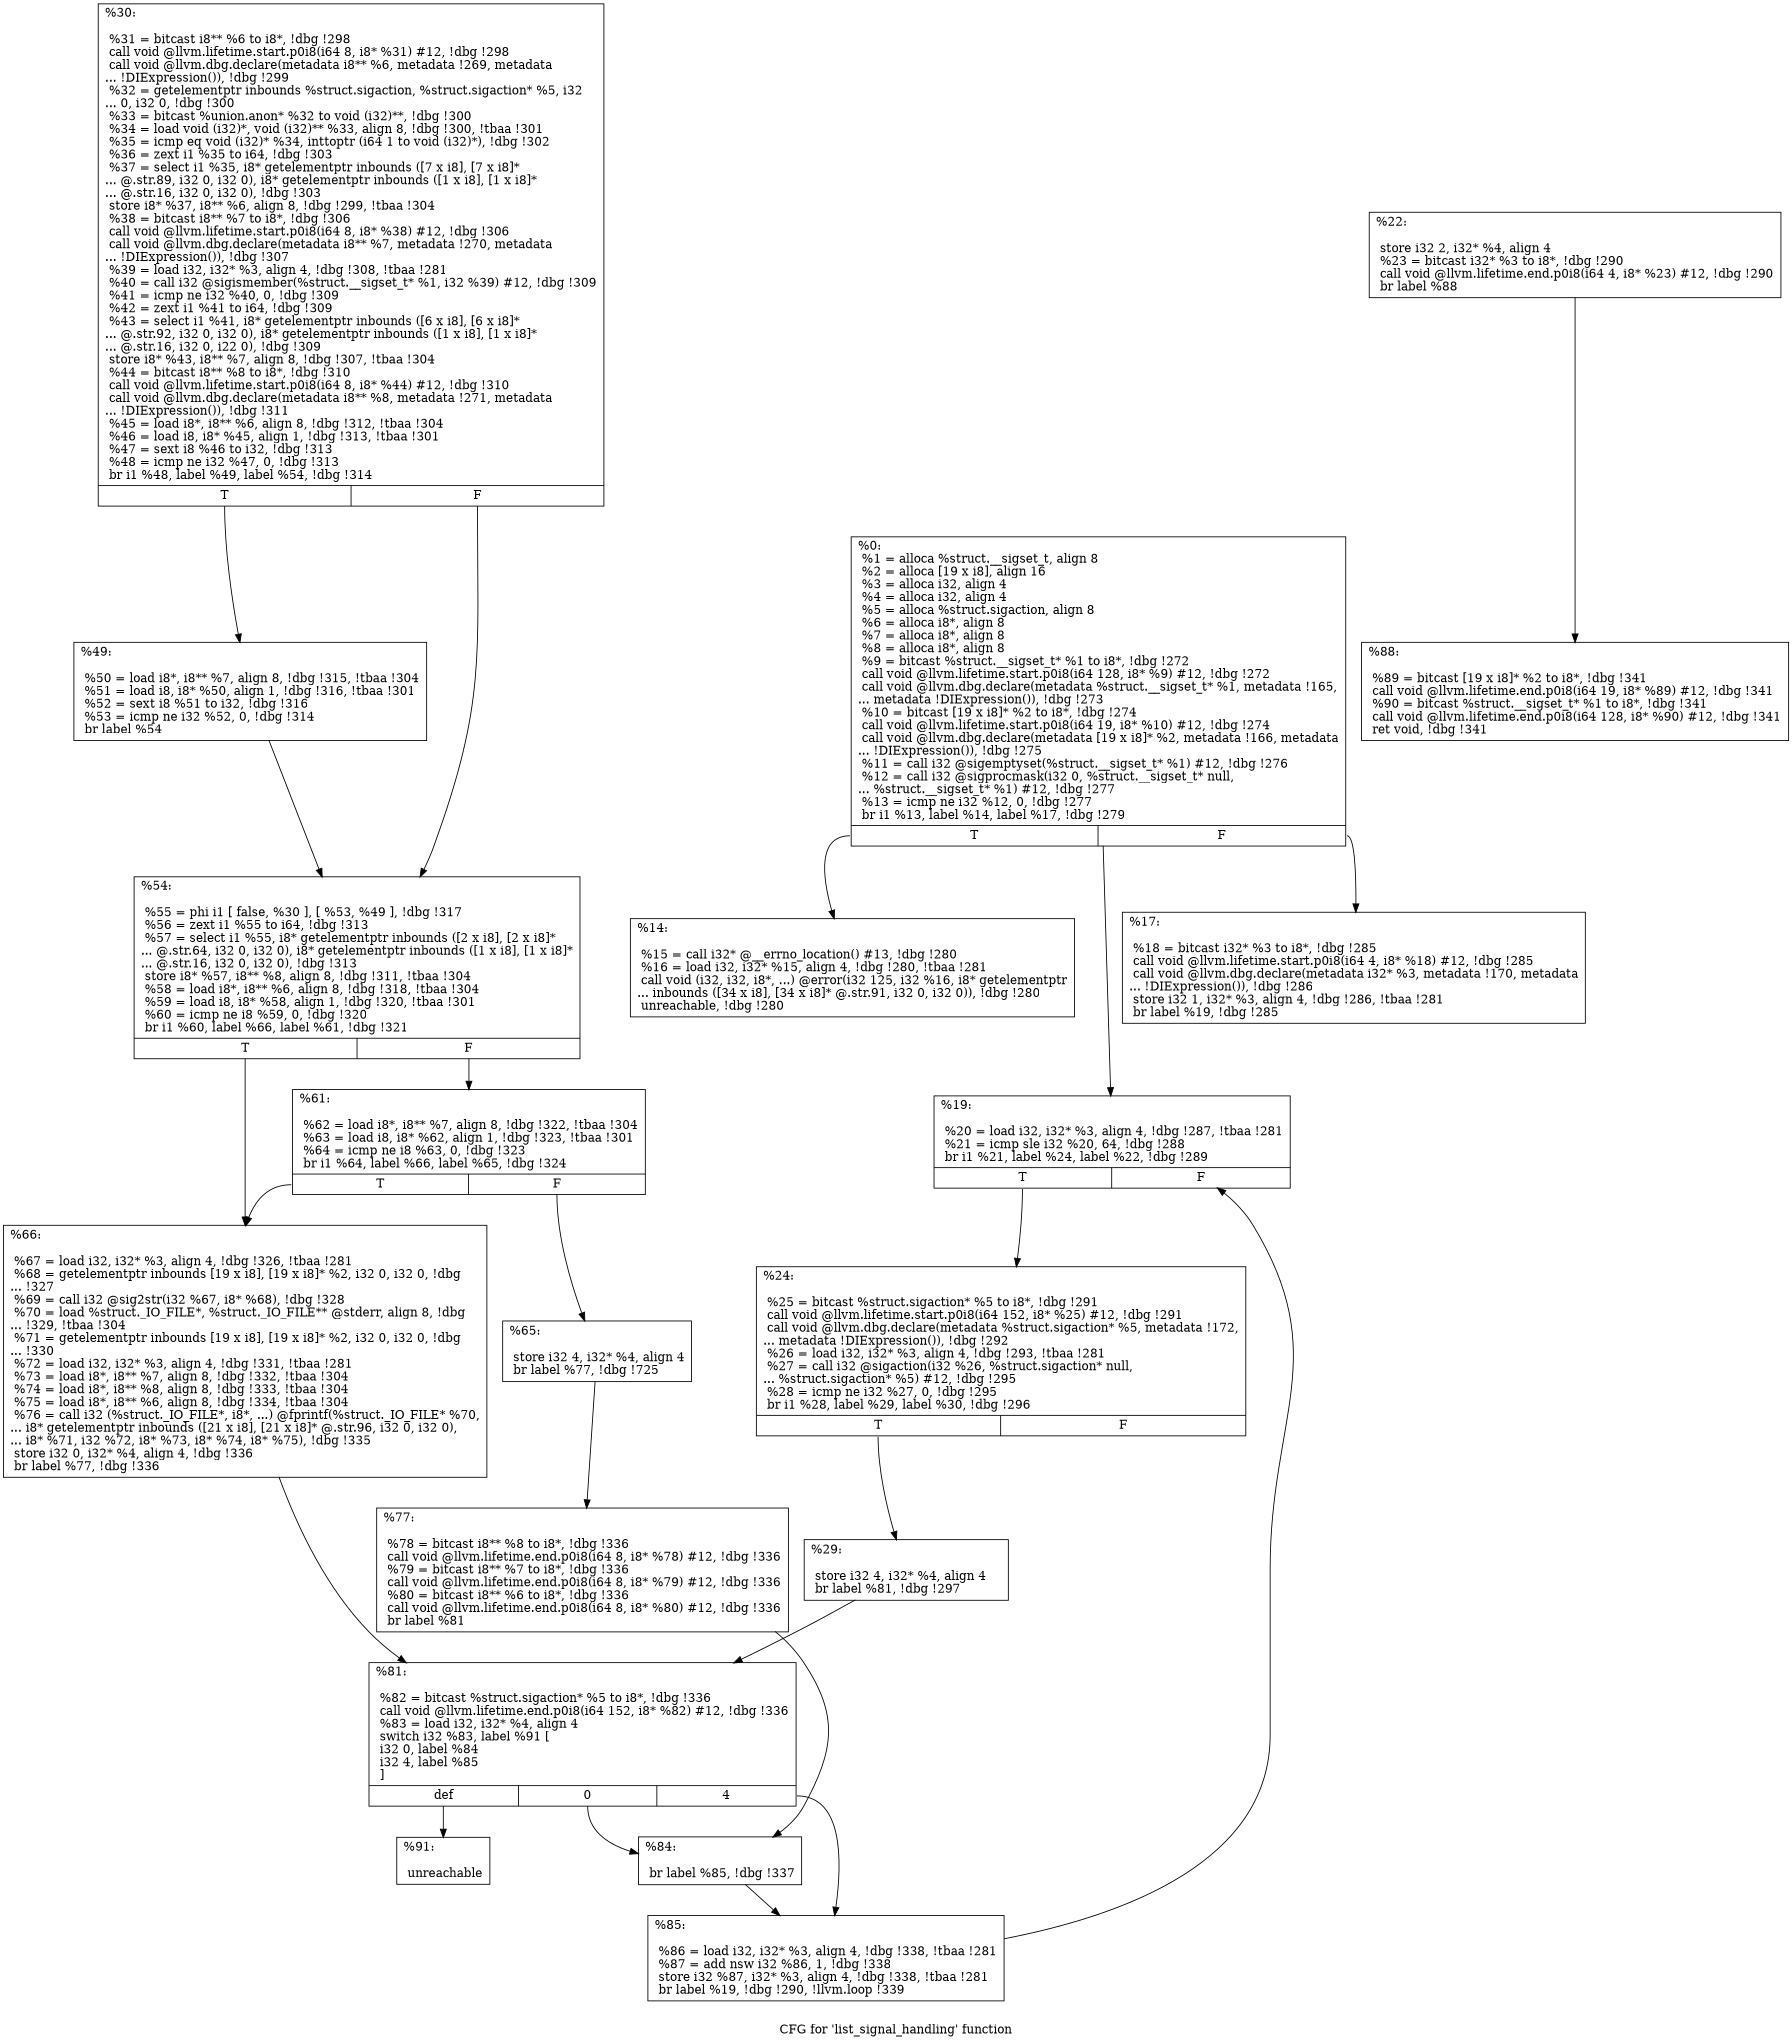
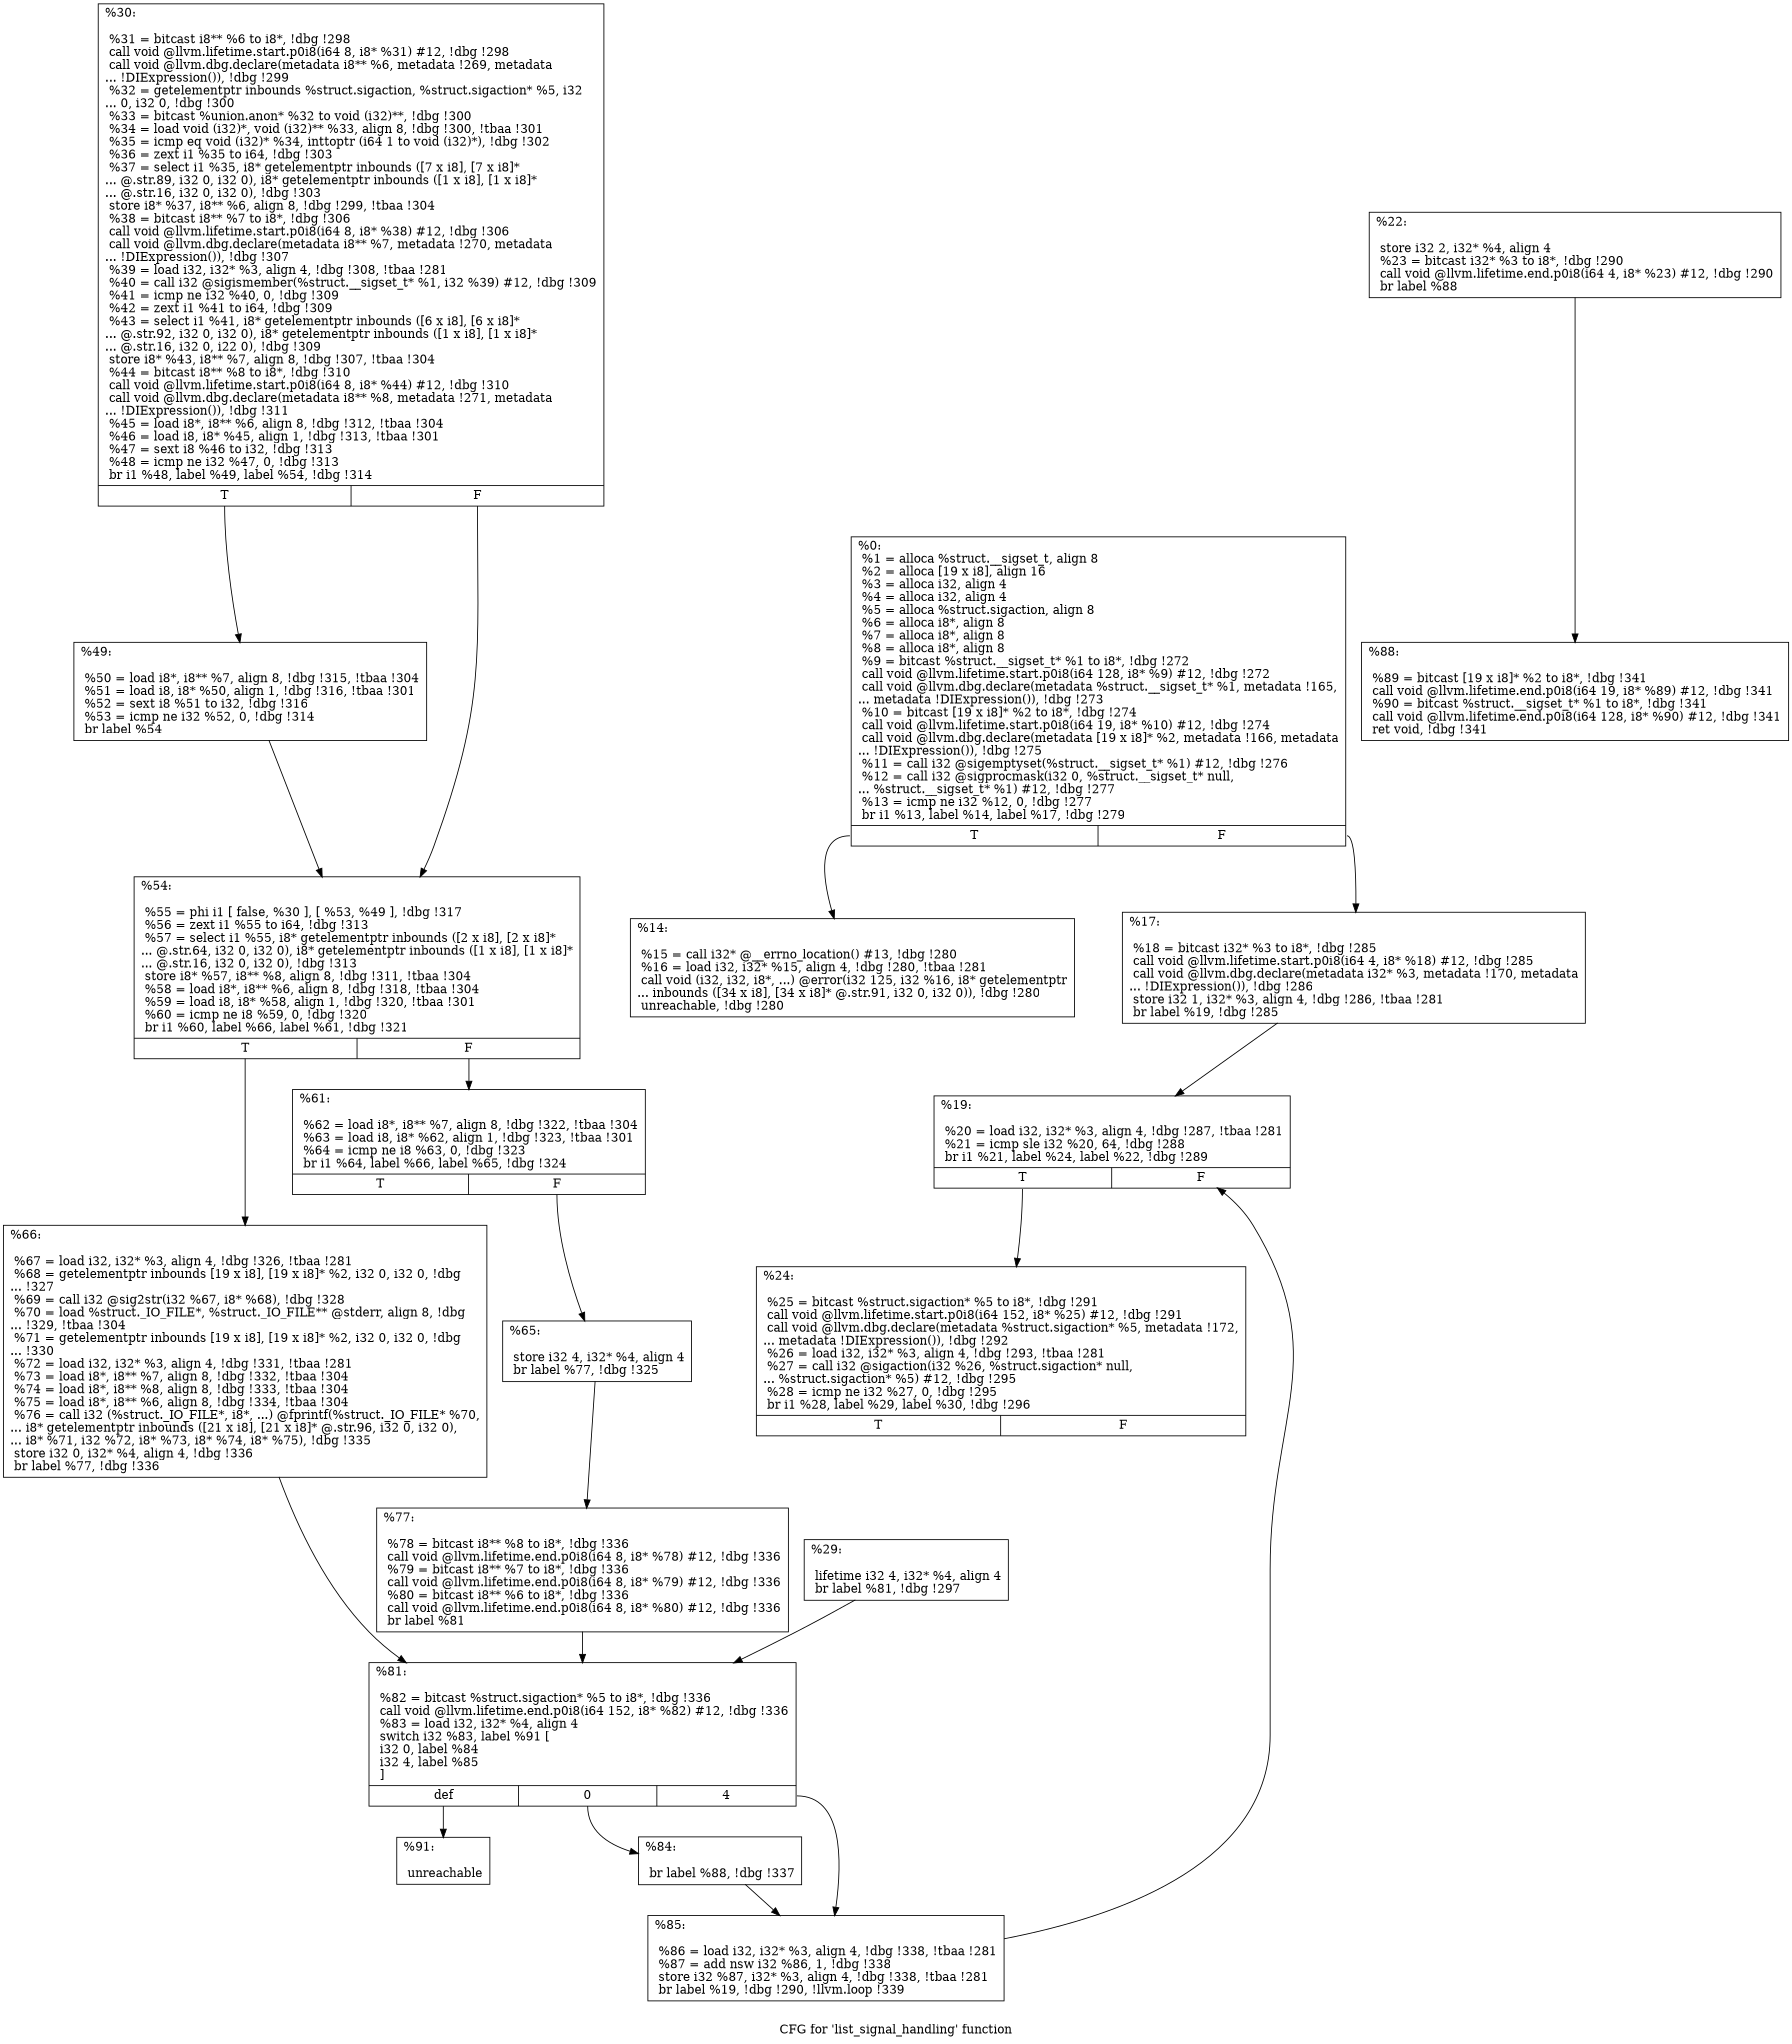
(1107, 967) -> (1230, 1057)
(265, 1194) -> none
(584, 1371) -> (584, 1371)
(883, 1485) -> none
(899, 1576) -> (906, 1576)
(828, 1731) -> (583, 1643)
(720, 1874) -> (720, 1874)
